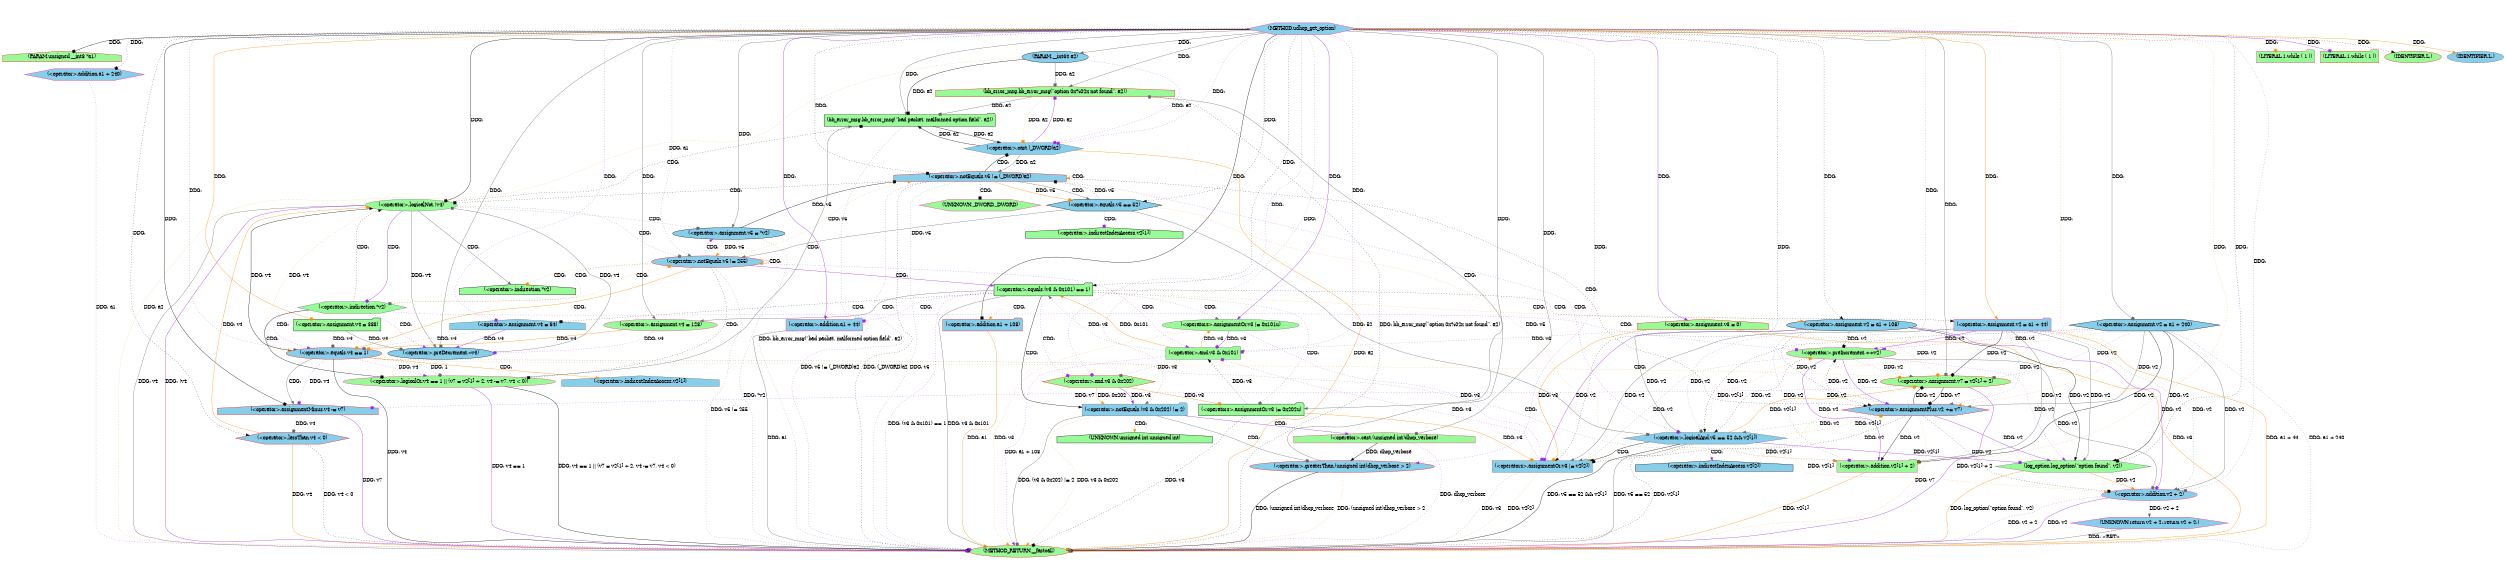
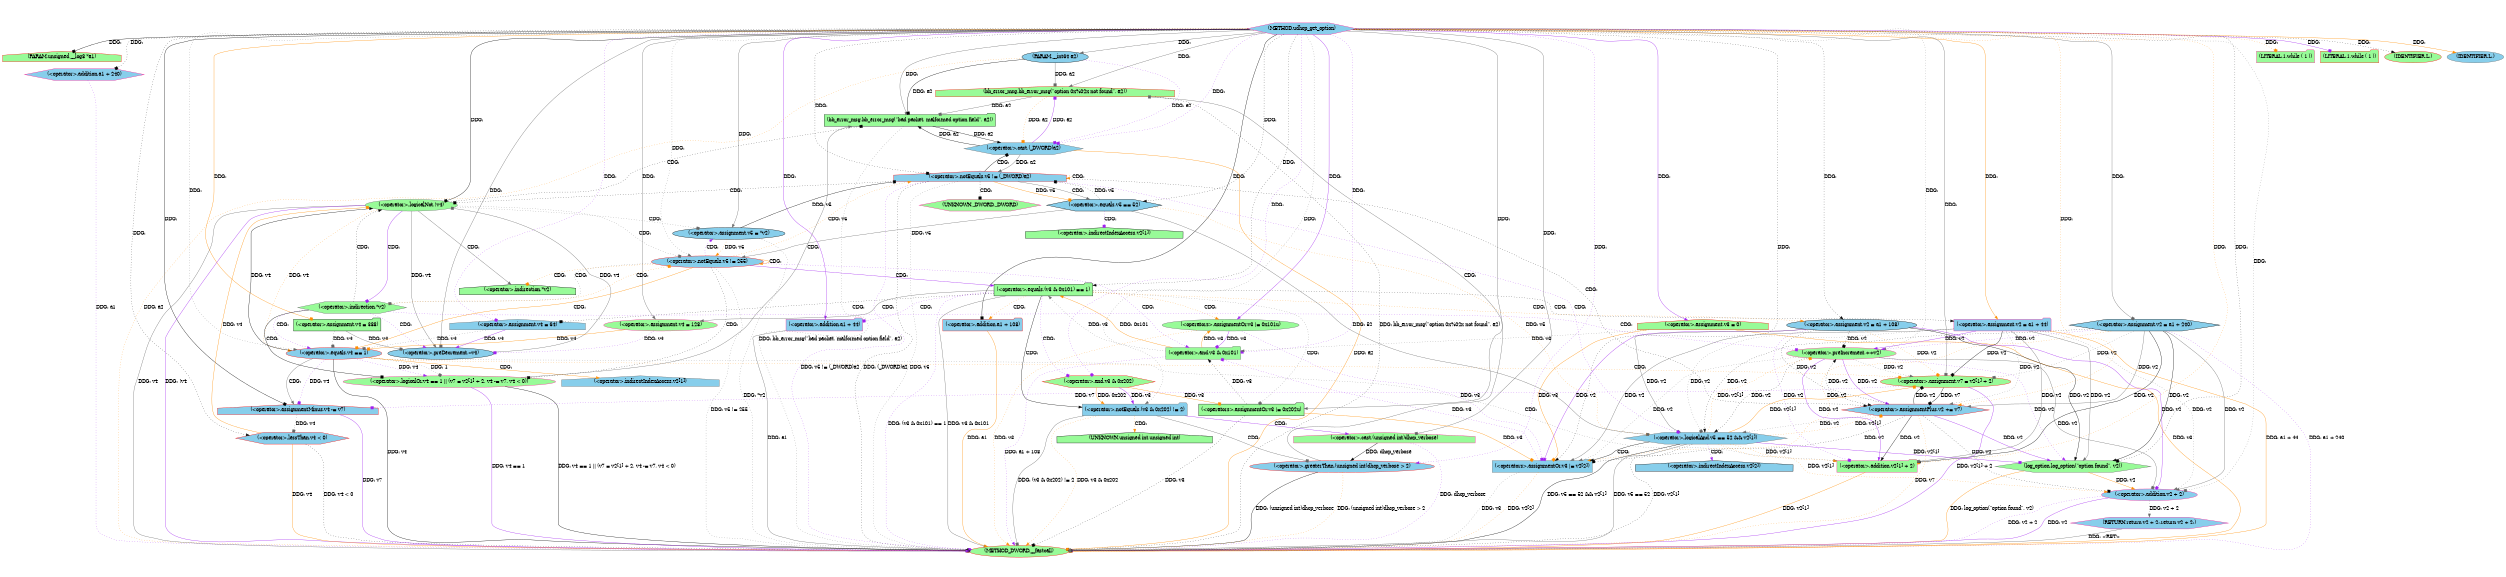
(62, 57) -> (62, 57)
(679, 149) -> (679, 149)
(1156, 299) -> (1156, 299)
(1151, 368) -> none
(2149, 523) -> (2149, 523)
(1019, 551) -> (1019, 551)
